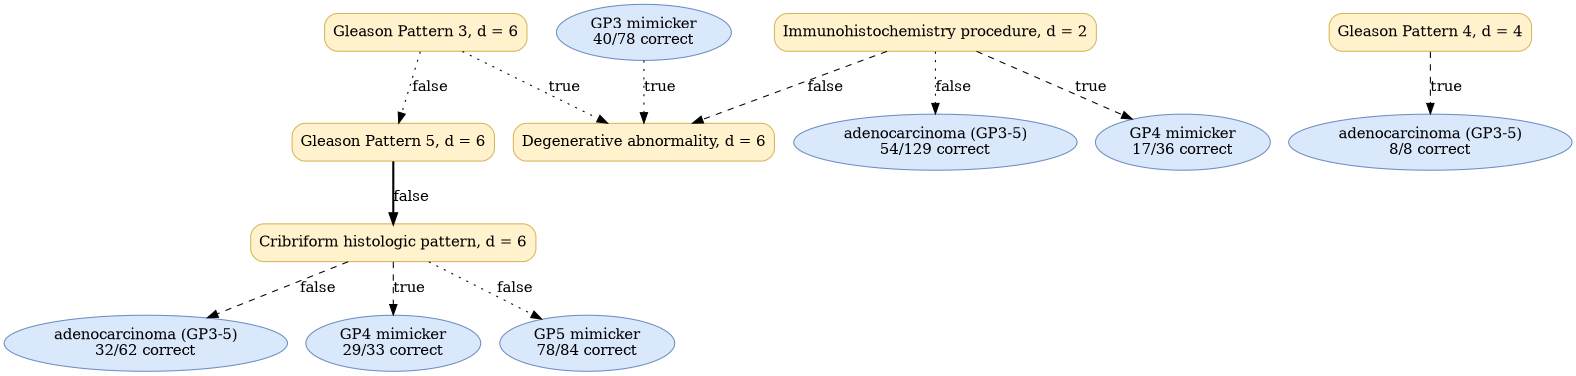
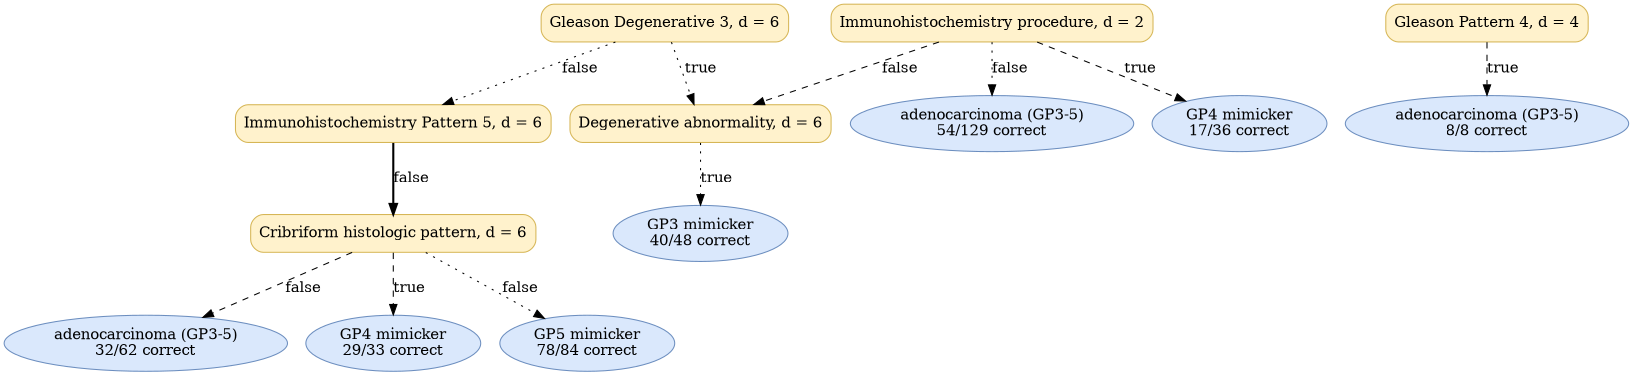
(426, 32) -> (665, 23)
(644, 40) -> (701, 241)
(644, 86) -> (701, 169)
(393, 142) -> (393, 124)
